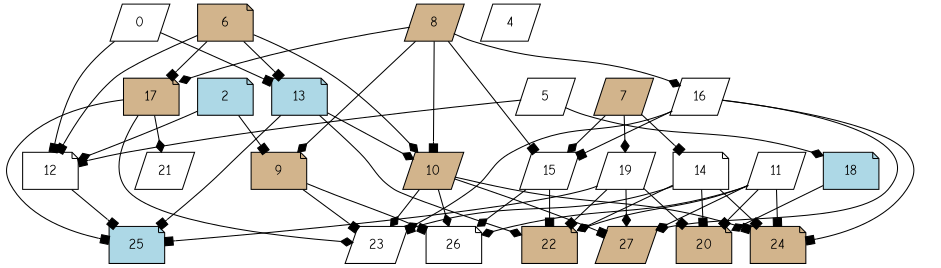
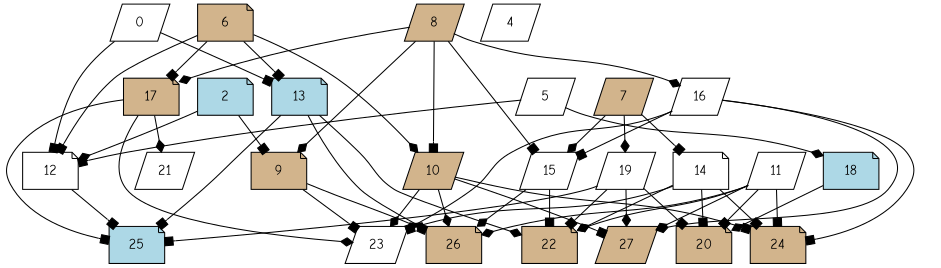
(365, 133) -> (351, 180)
(454, 245) -> (454, 245)
